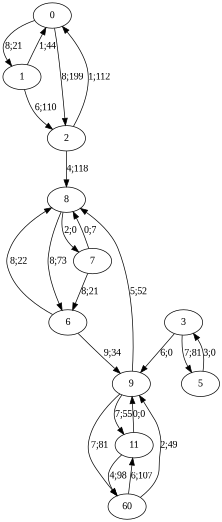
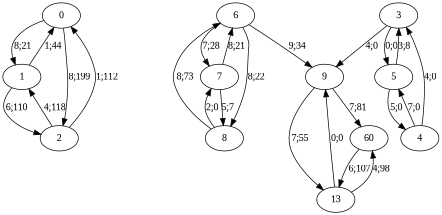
none -> (204, 39)
none -> (420, 138)
(66, 165) -> (42, 111)
(90, 230) -> (228, 108)
(128, 285) -> none
(167, 353) -> (372, 46)
(193, 353) -> (392, 46)
(210, 353) -> (404, 46)
(134, 445) -> (336, 200)
(160, 451) -> none
